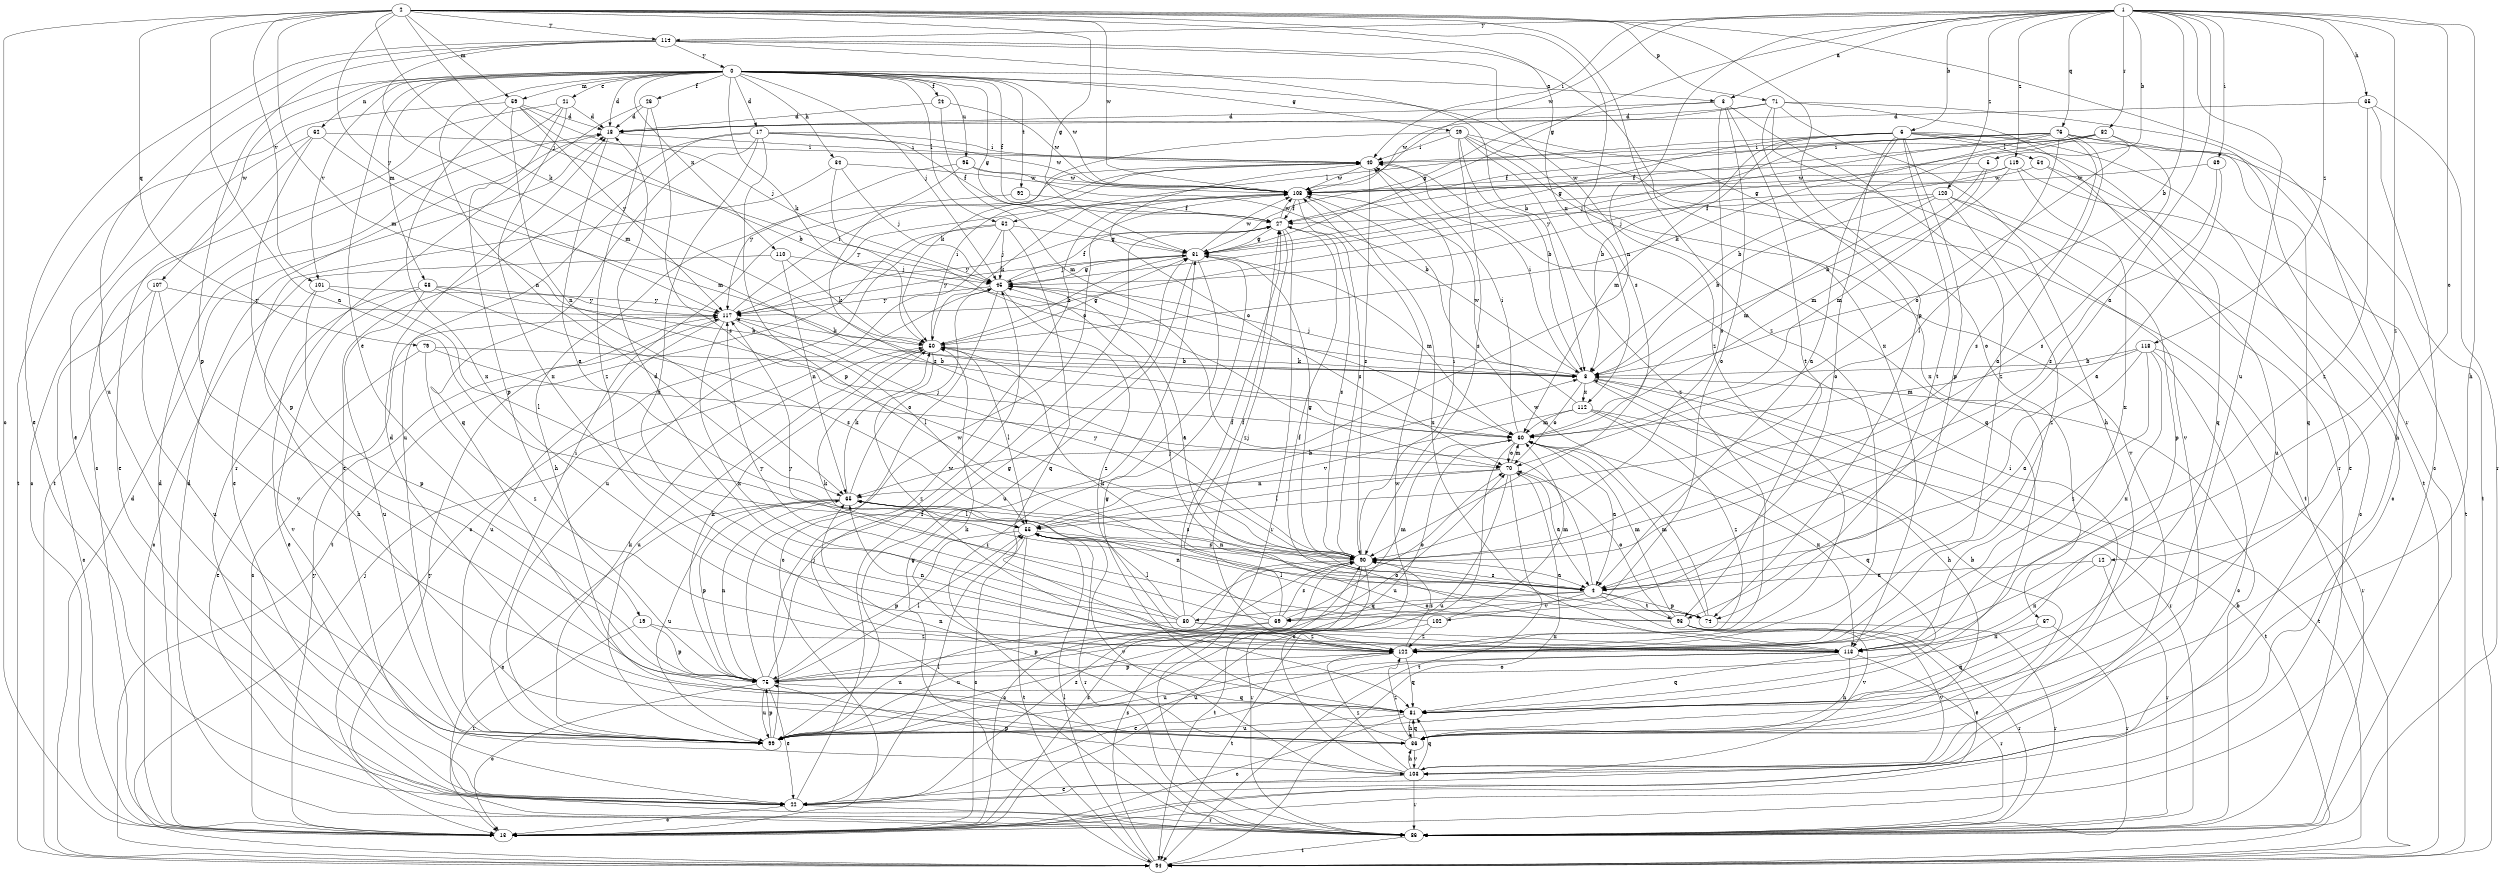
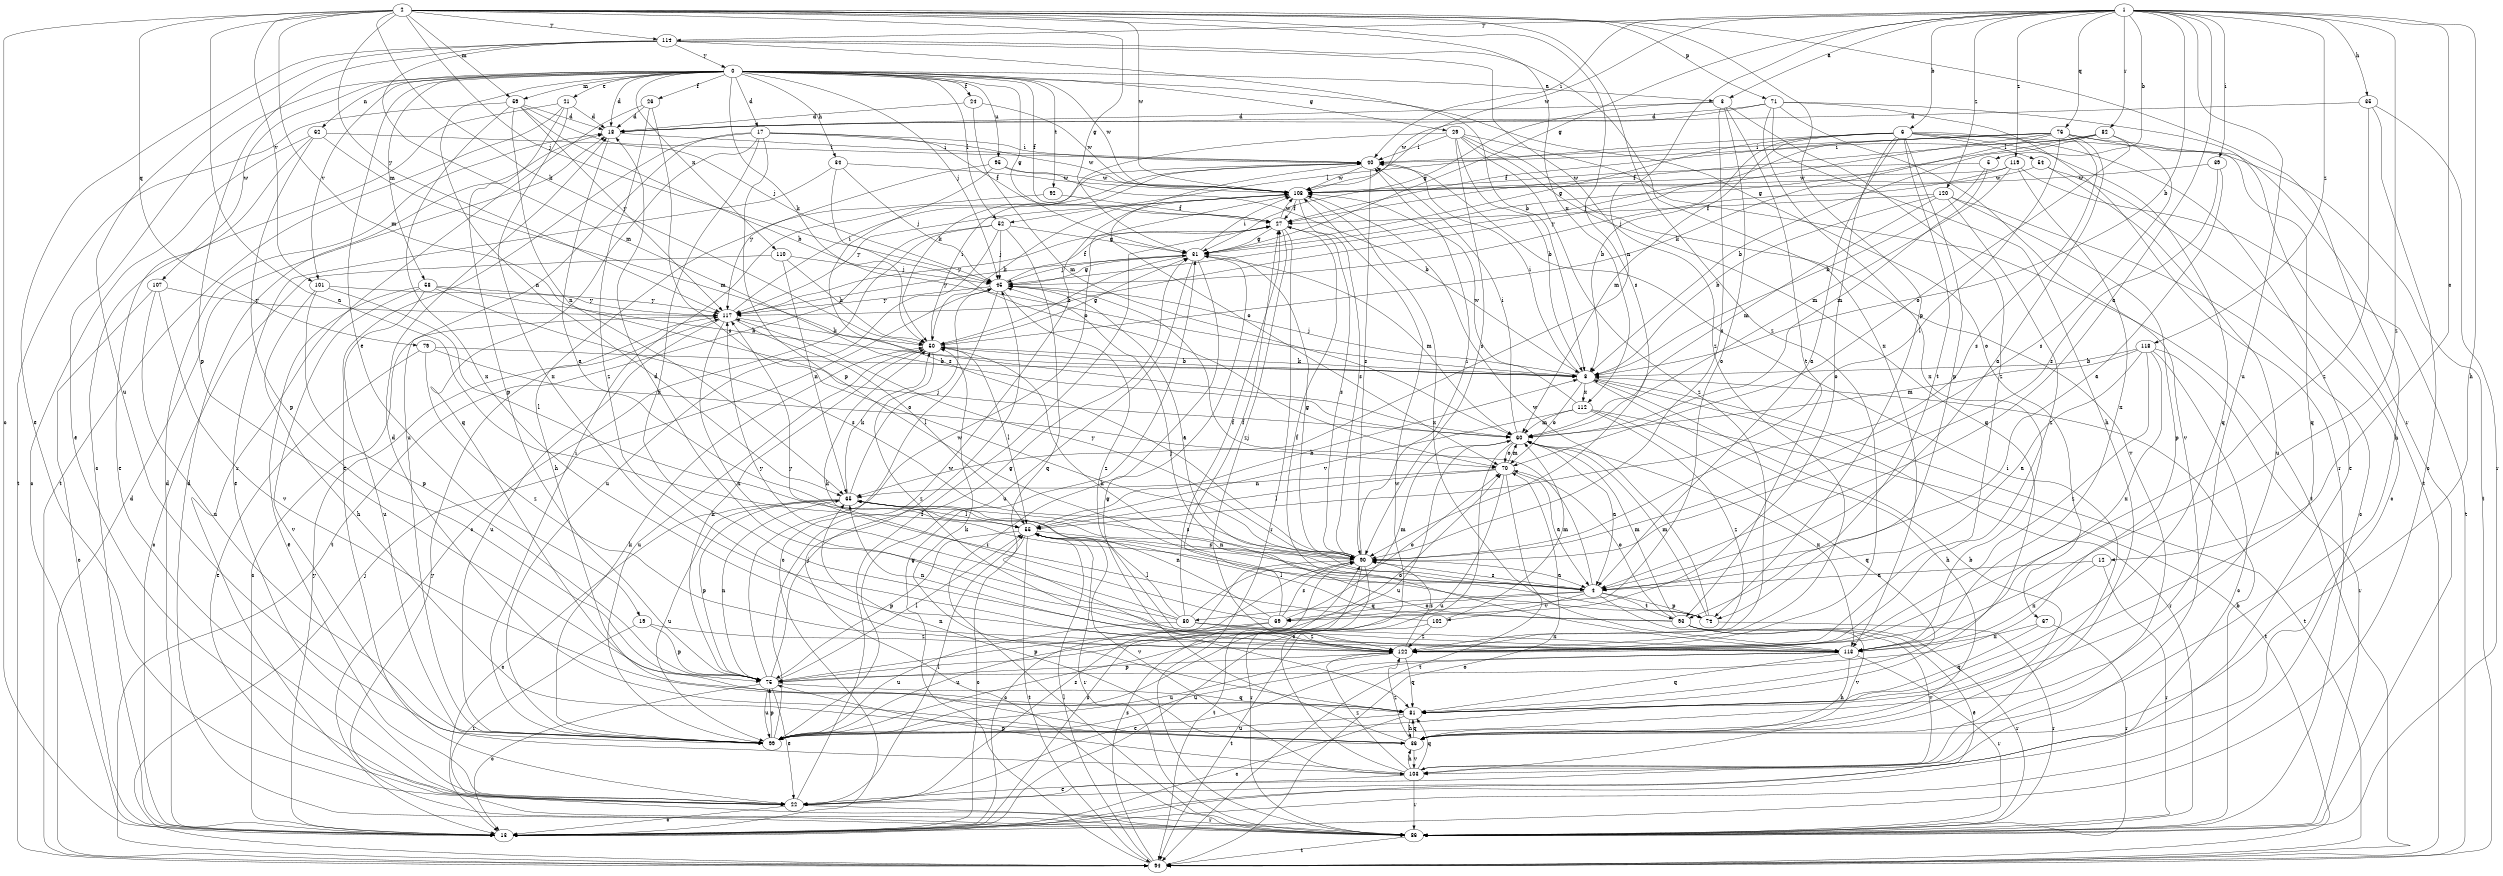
(1249, 224) -> (1245, 224)
